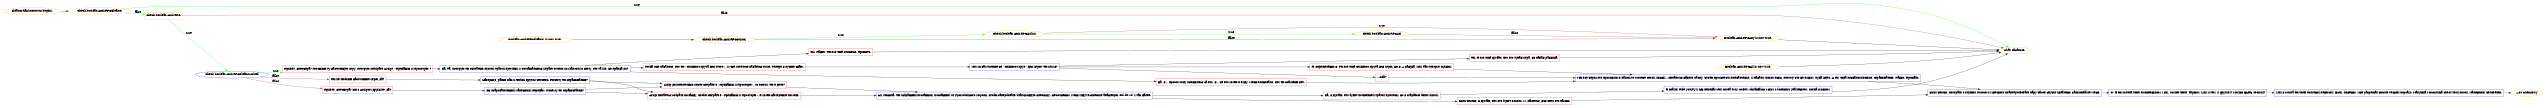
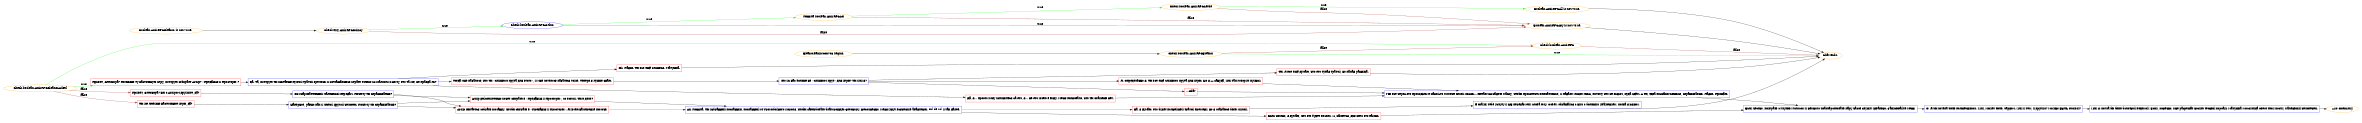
none -> (1191, 7)
(134, 14) -> (1376, 50)
(163, 16) -> (1557, 46)
(1015, 34) -> (532, 25)
(1382, 34) -> (824, 17)
(724, 40) -> (343, 31)
(197, 44) -> (784, 43)
(2015, 51) -> (1830, 56)
(841, 52) -> (649, 68)
(1514, 58) -> (1324, 72)
(232, 75) -> (40, 88)
